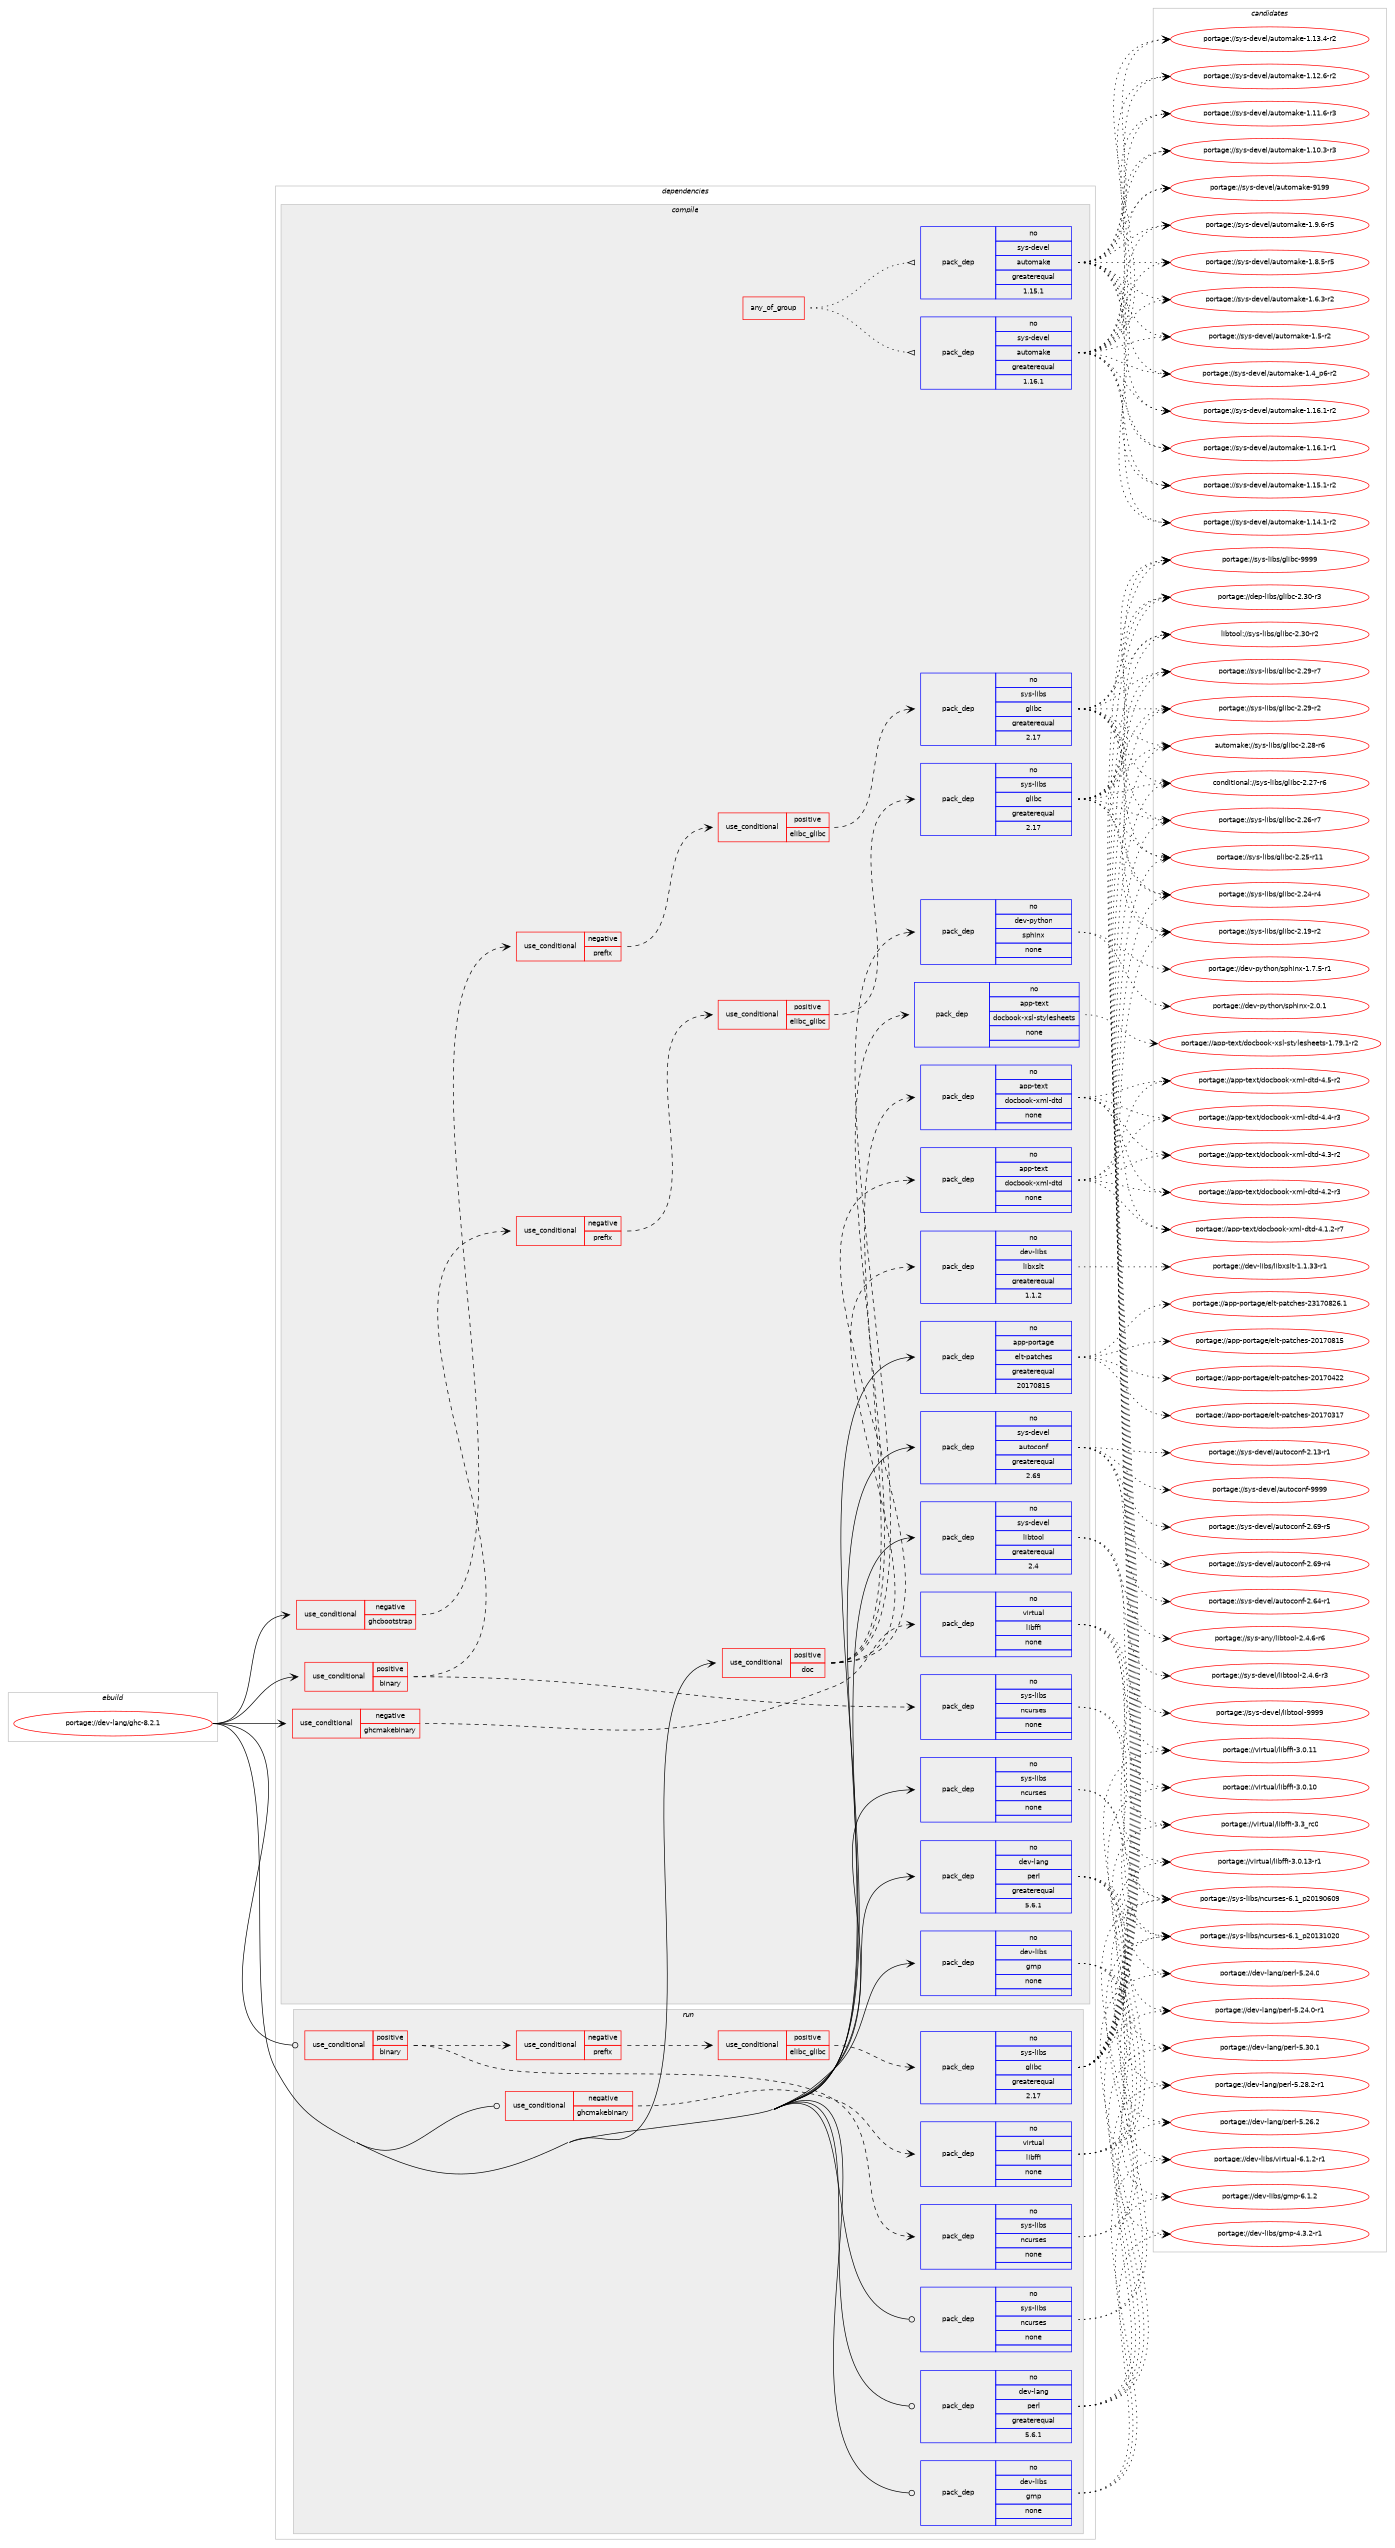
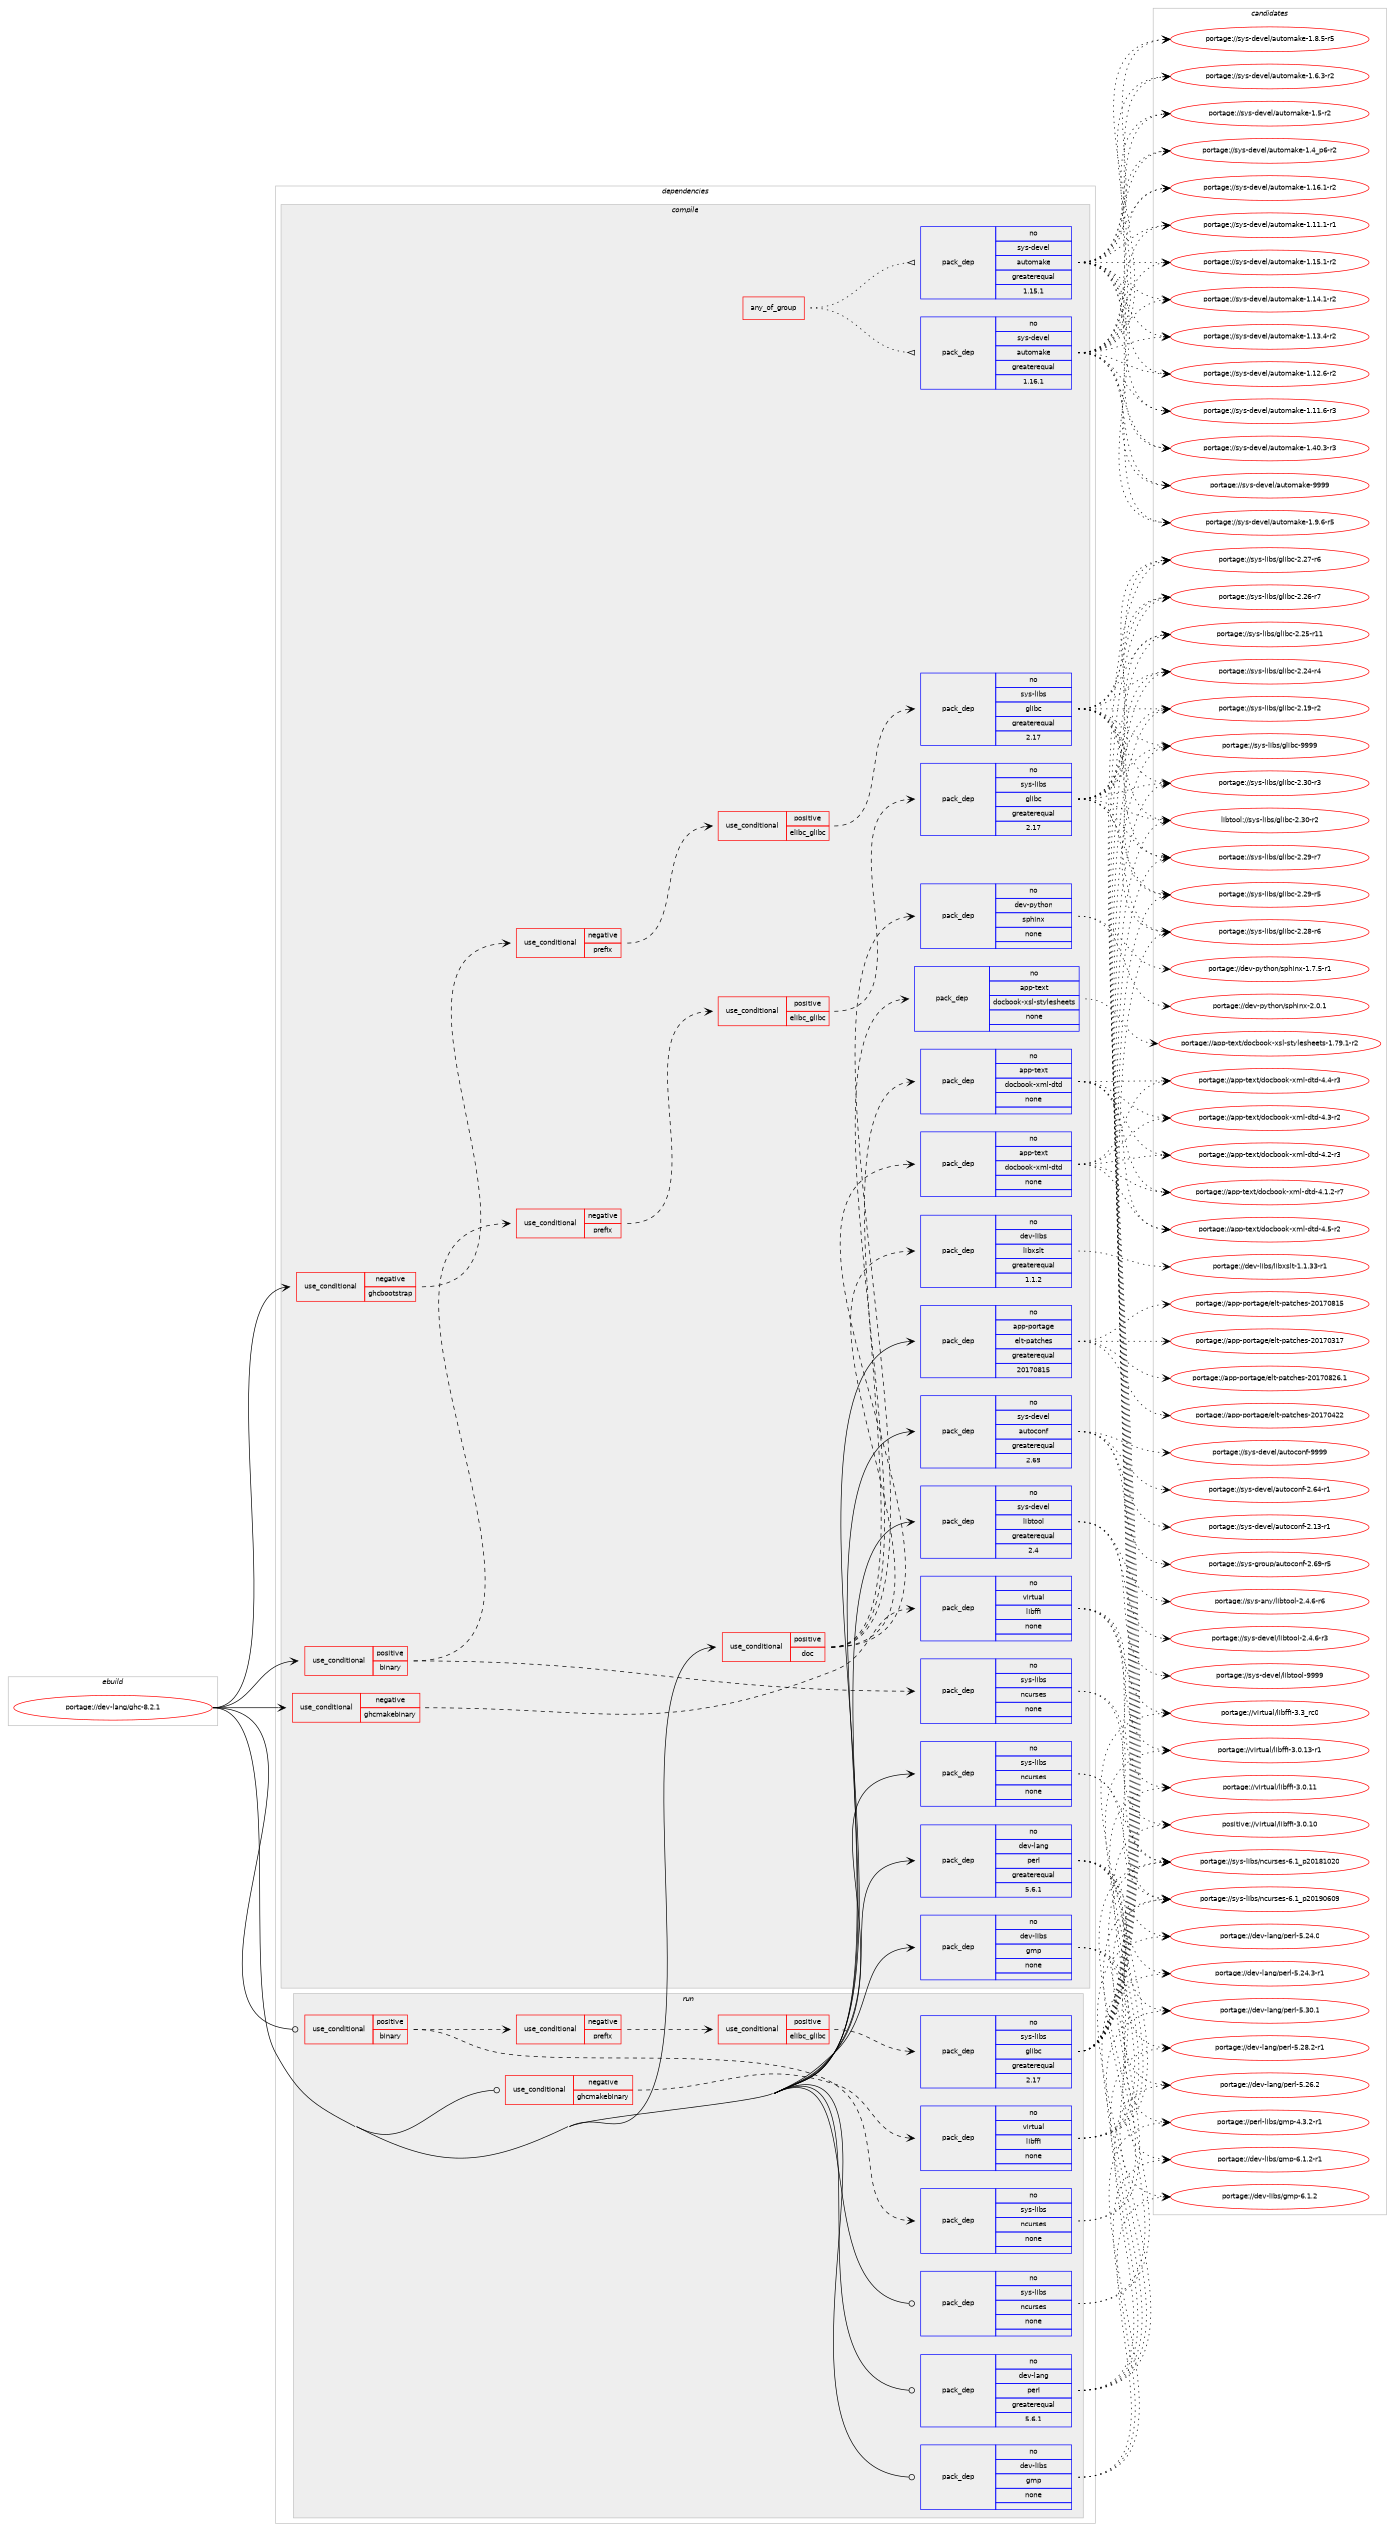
(1270, 151) -> (1270, 448)
(1270, 188) -> (1270, 486)
(1270, 448) -> (1270, 225)
(1270, 597) -> (1270, 783)
(1270, 709) -> (1270, 895)
(1270, 746) -> (1270, 932)
(1270, 783) -> (1270, 560)
(1270, 1304) -> (1270, 1378)
(1270, 1527) -> (1270, 1564)
(1270, 1564) -> none
(1270, 1788) -> (1270, 1825)
(1270, 1936) -> (1270, 1862)
(1270, 2011) -> (1270, 1974)
(1270, 2160) -> (1270, 2160)
(1270, 2234) -> (1270, 2122)
